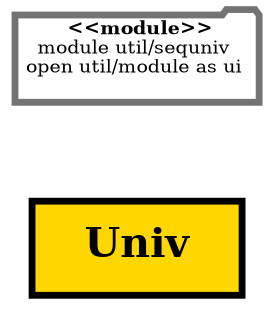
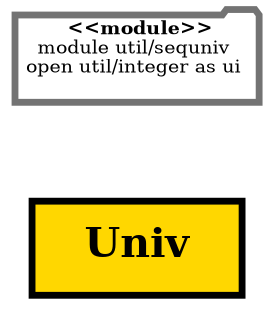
(137, 67) -> (137, 67)
